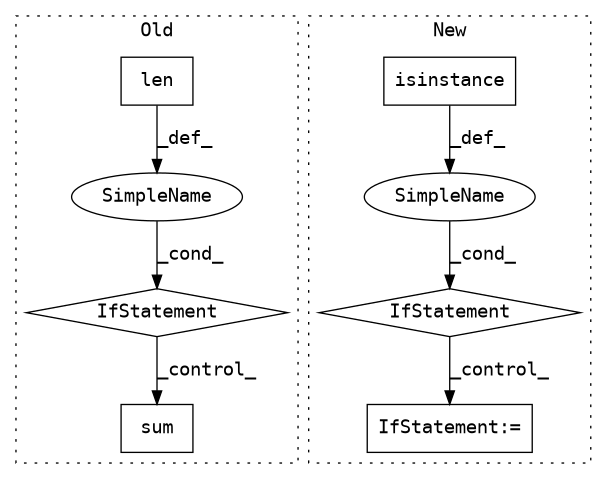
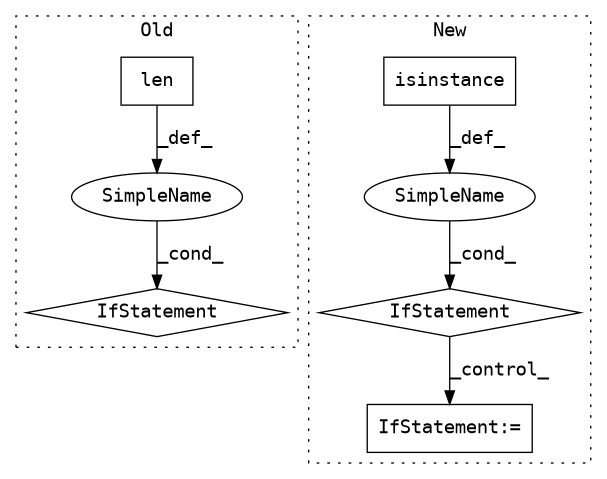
(157, 428) -> none
